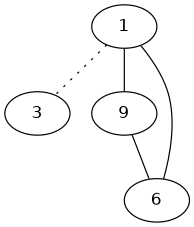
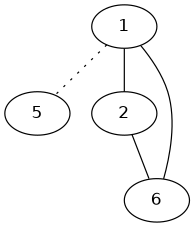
(37, 113) -> (37, 113)
(124, 113) -> (124, 113)
